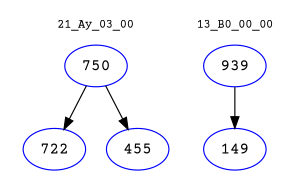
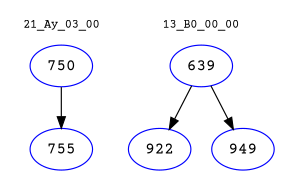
(235, 66) -> (201, 66)
(54, 149) -> none
(138, 149) -> (61, 149)
none -> (160, 149)
(235, 149) -> (243, 149)
